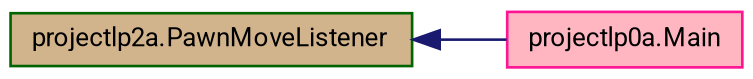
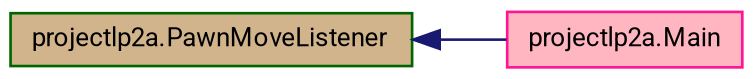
(625, 40) -> (625, 40)
